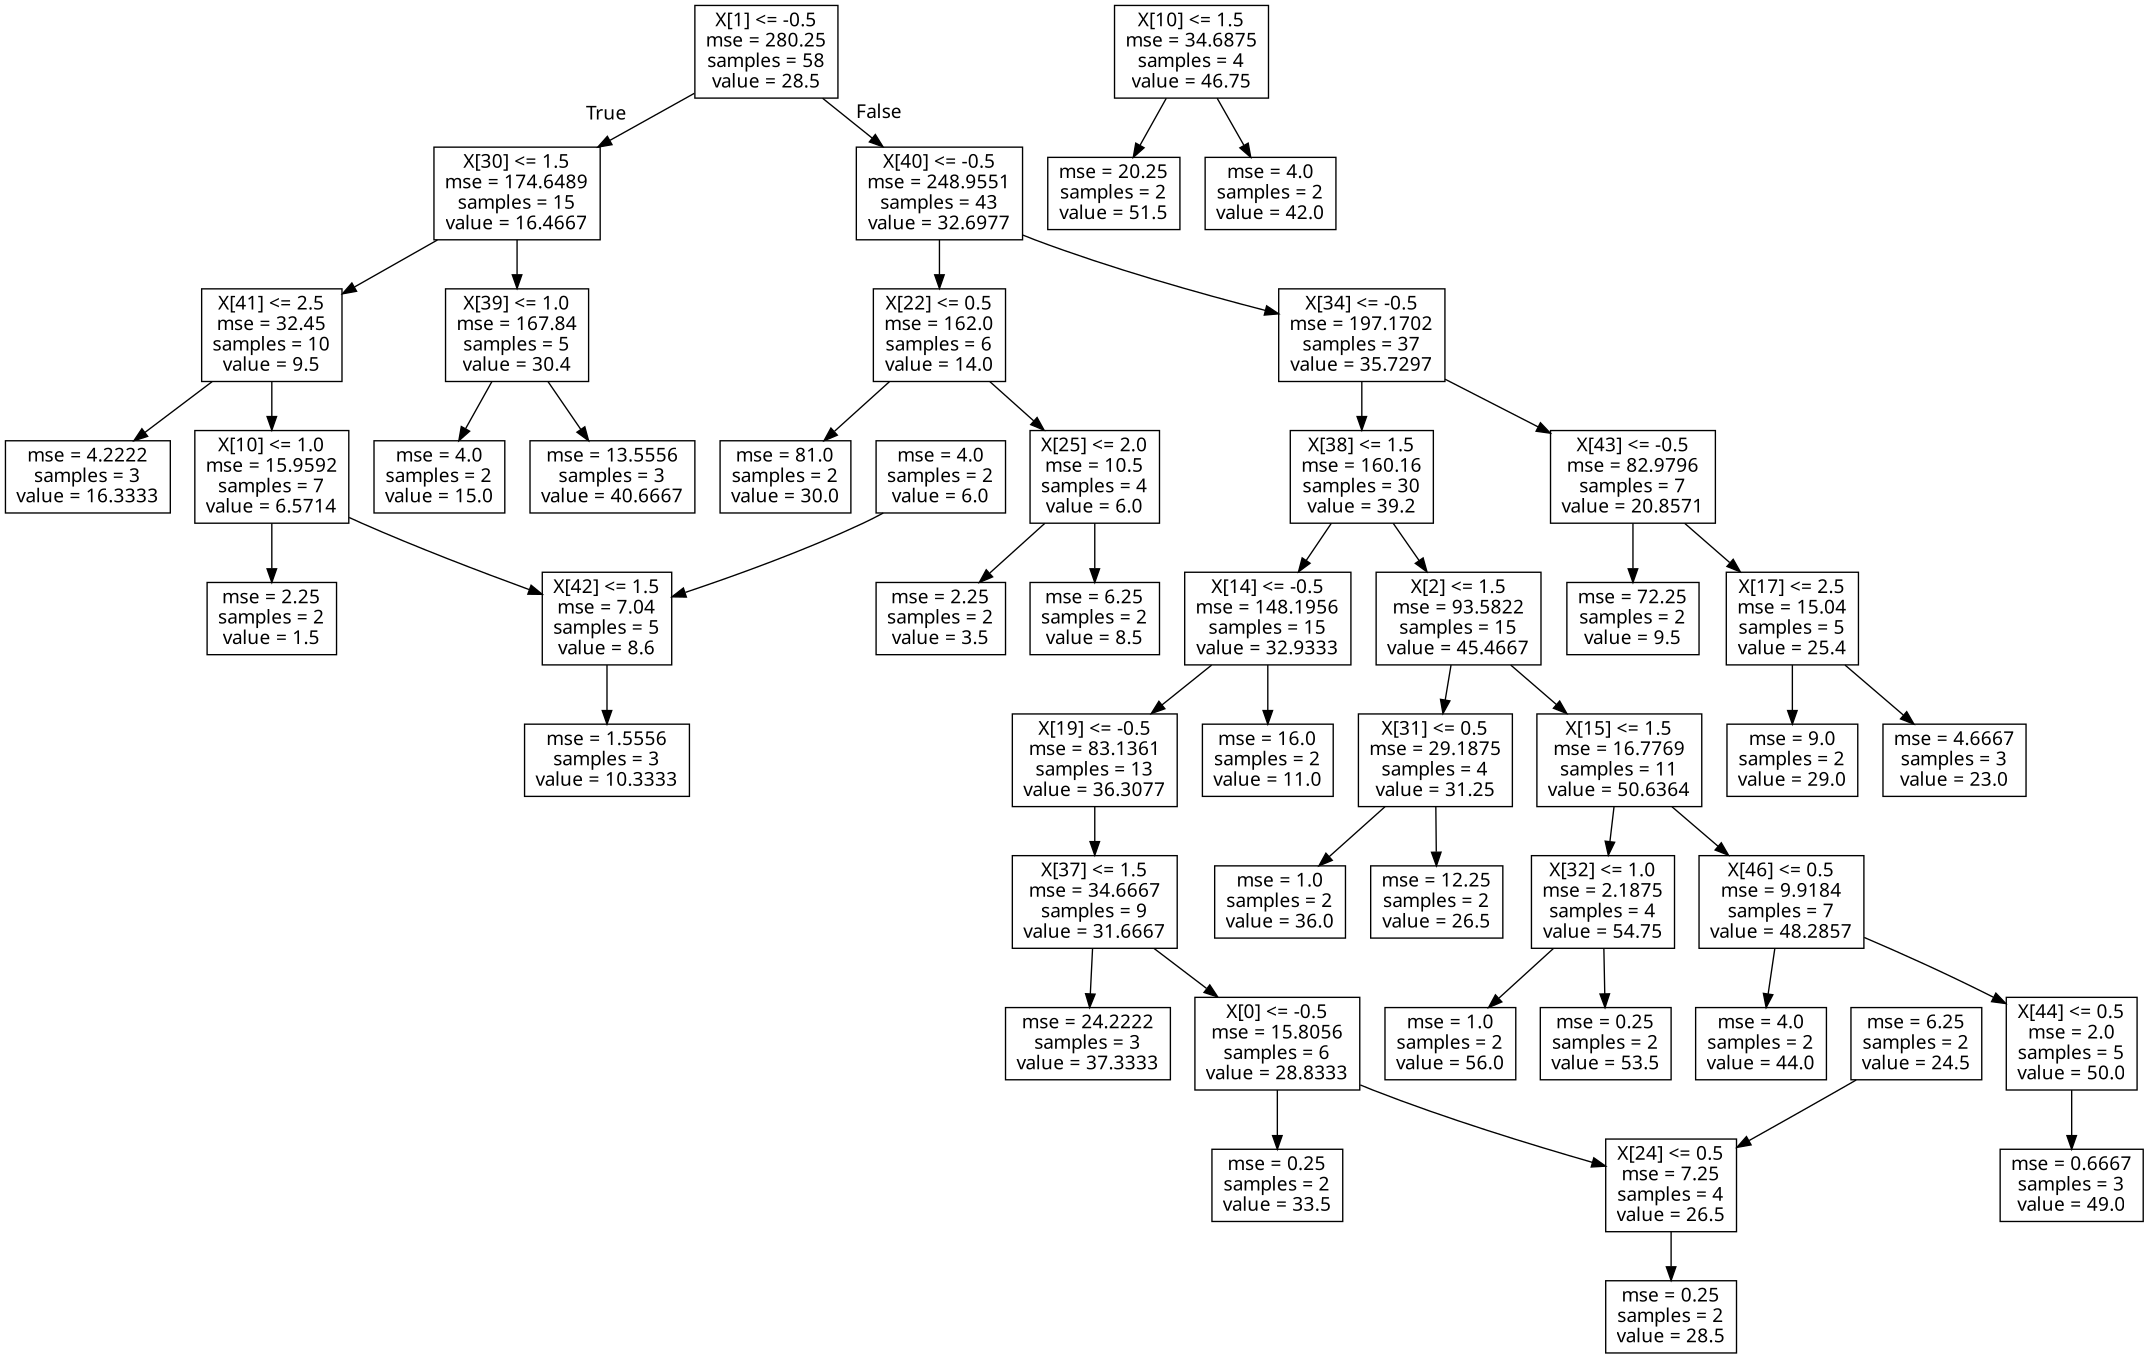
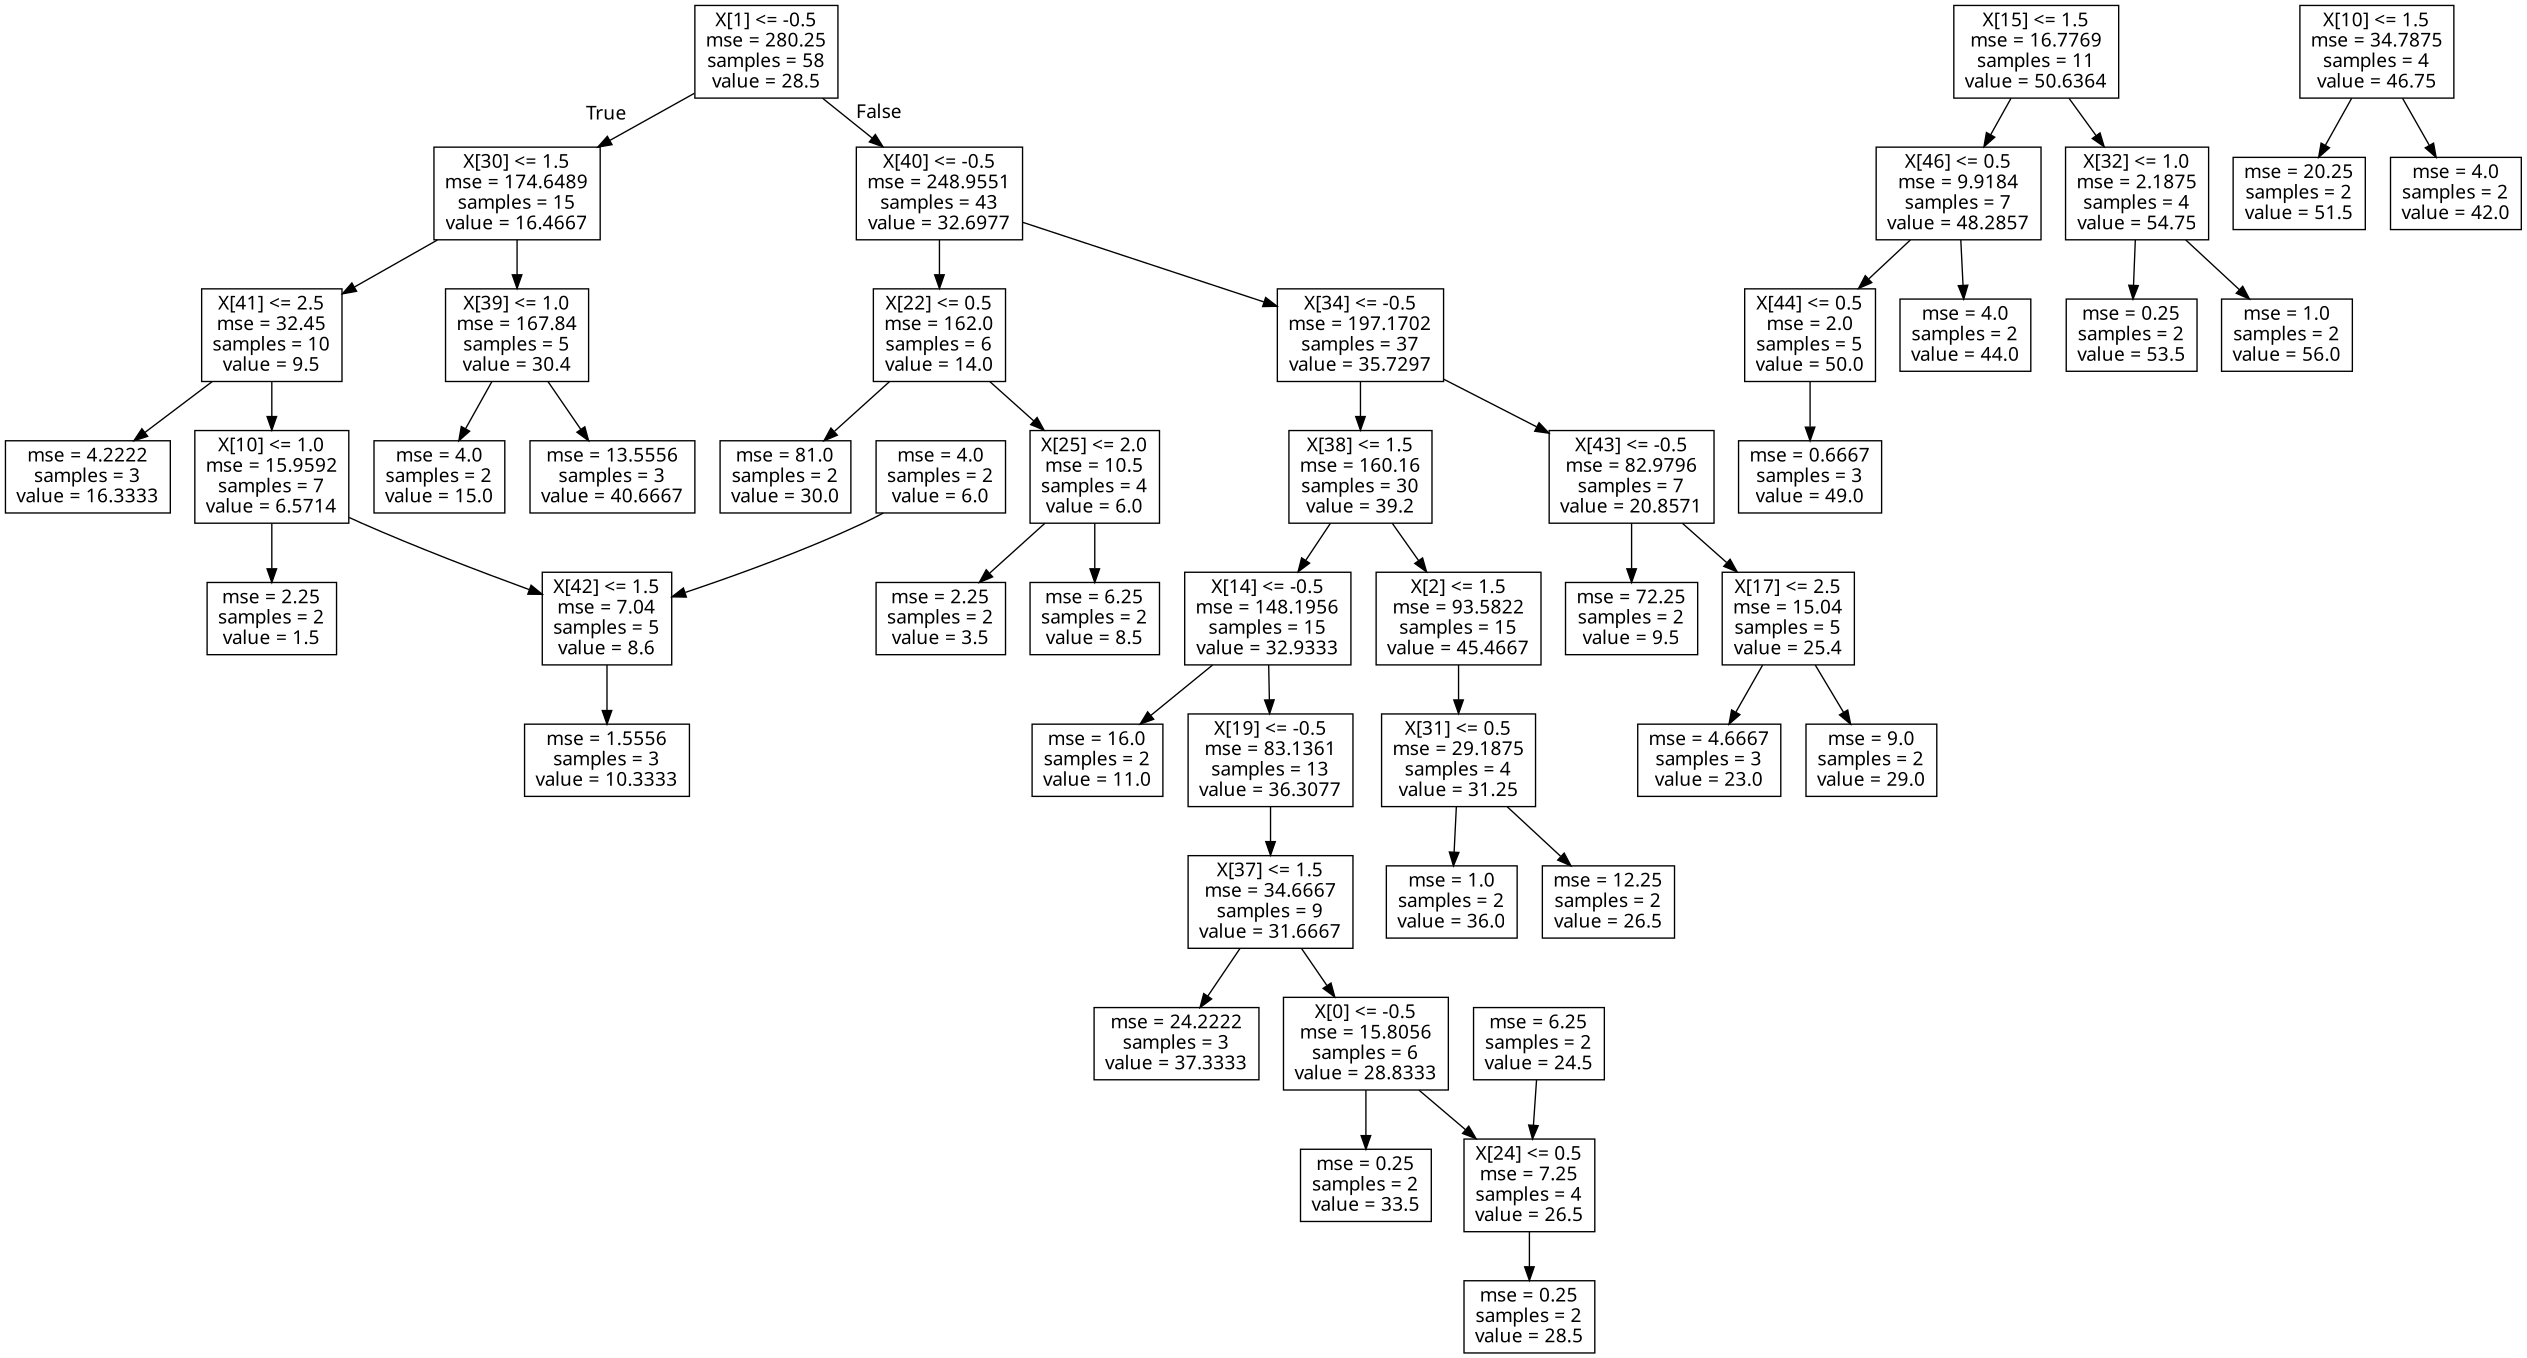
(1192, 52) -> (2377, 52)
(1534, 685) -> none
